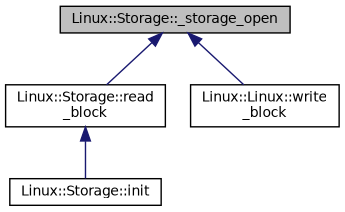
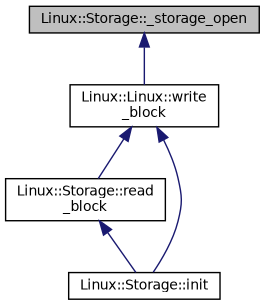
(129, 64) -> (111, 159)
none -> (181, 208)
